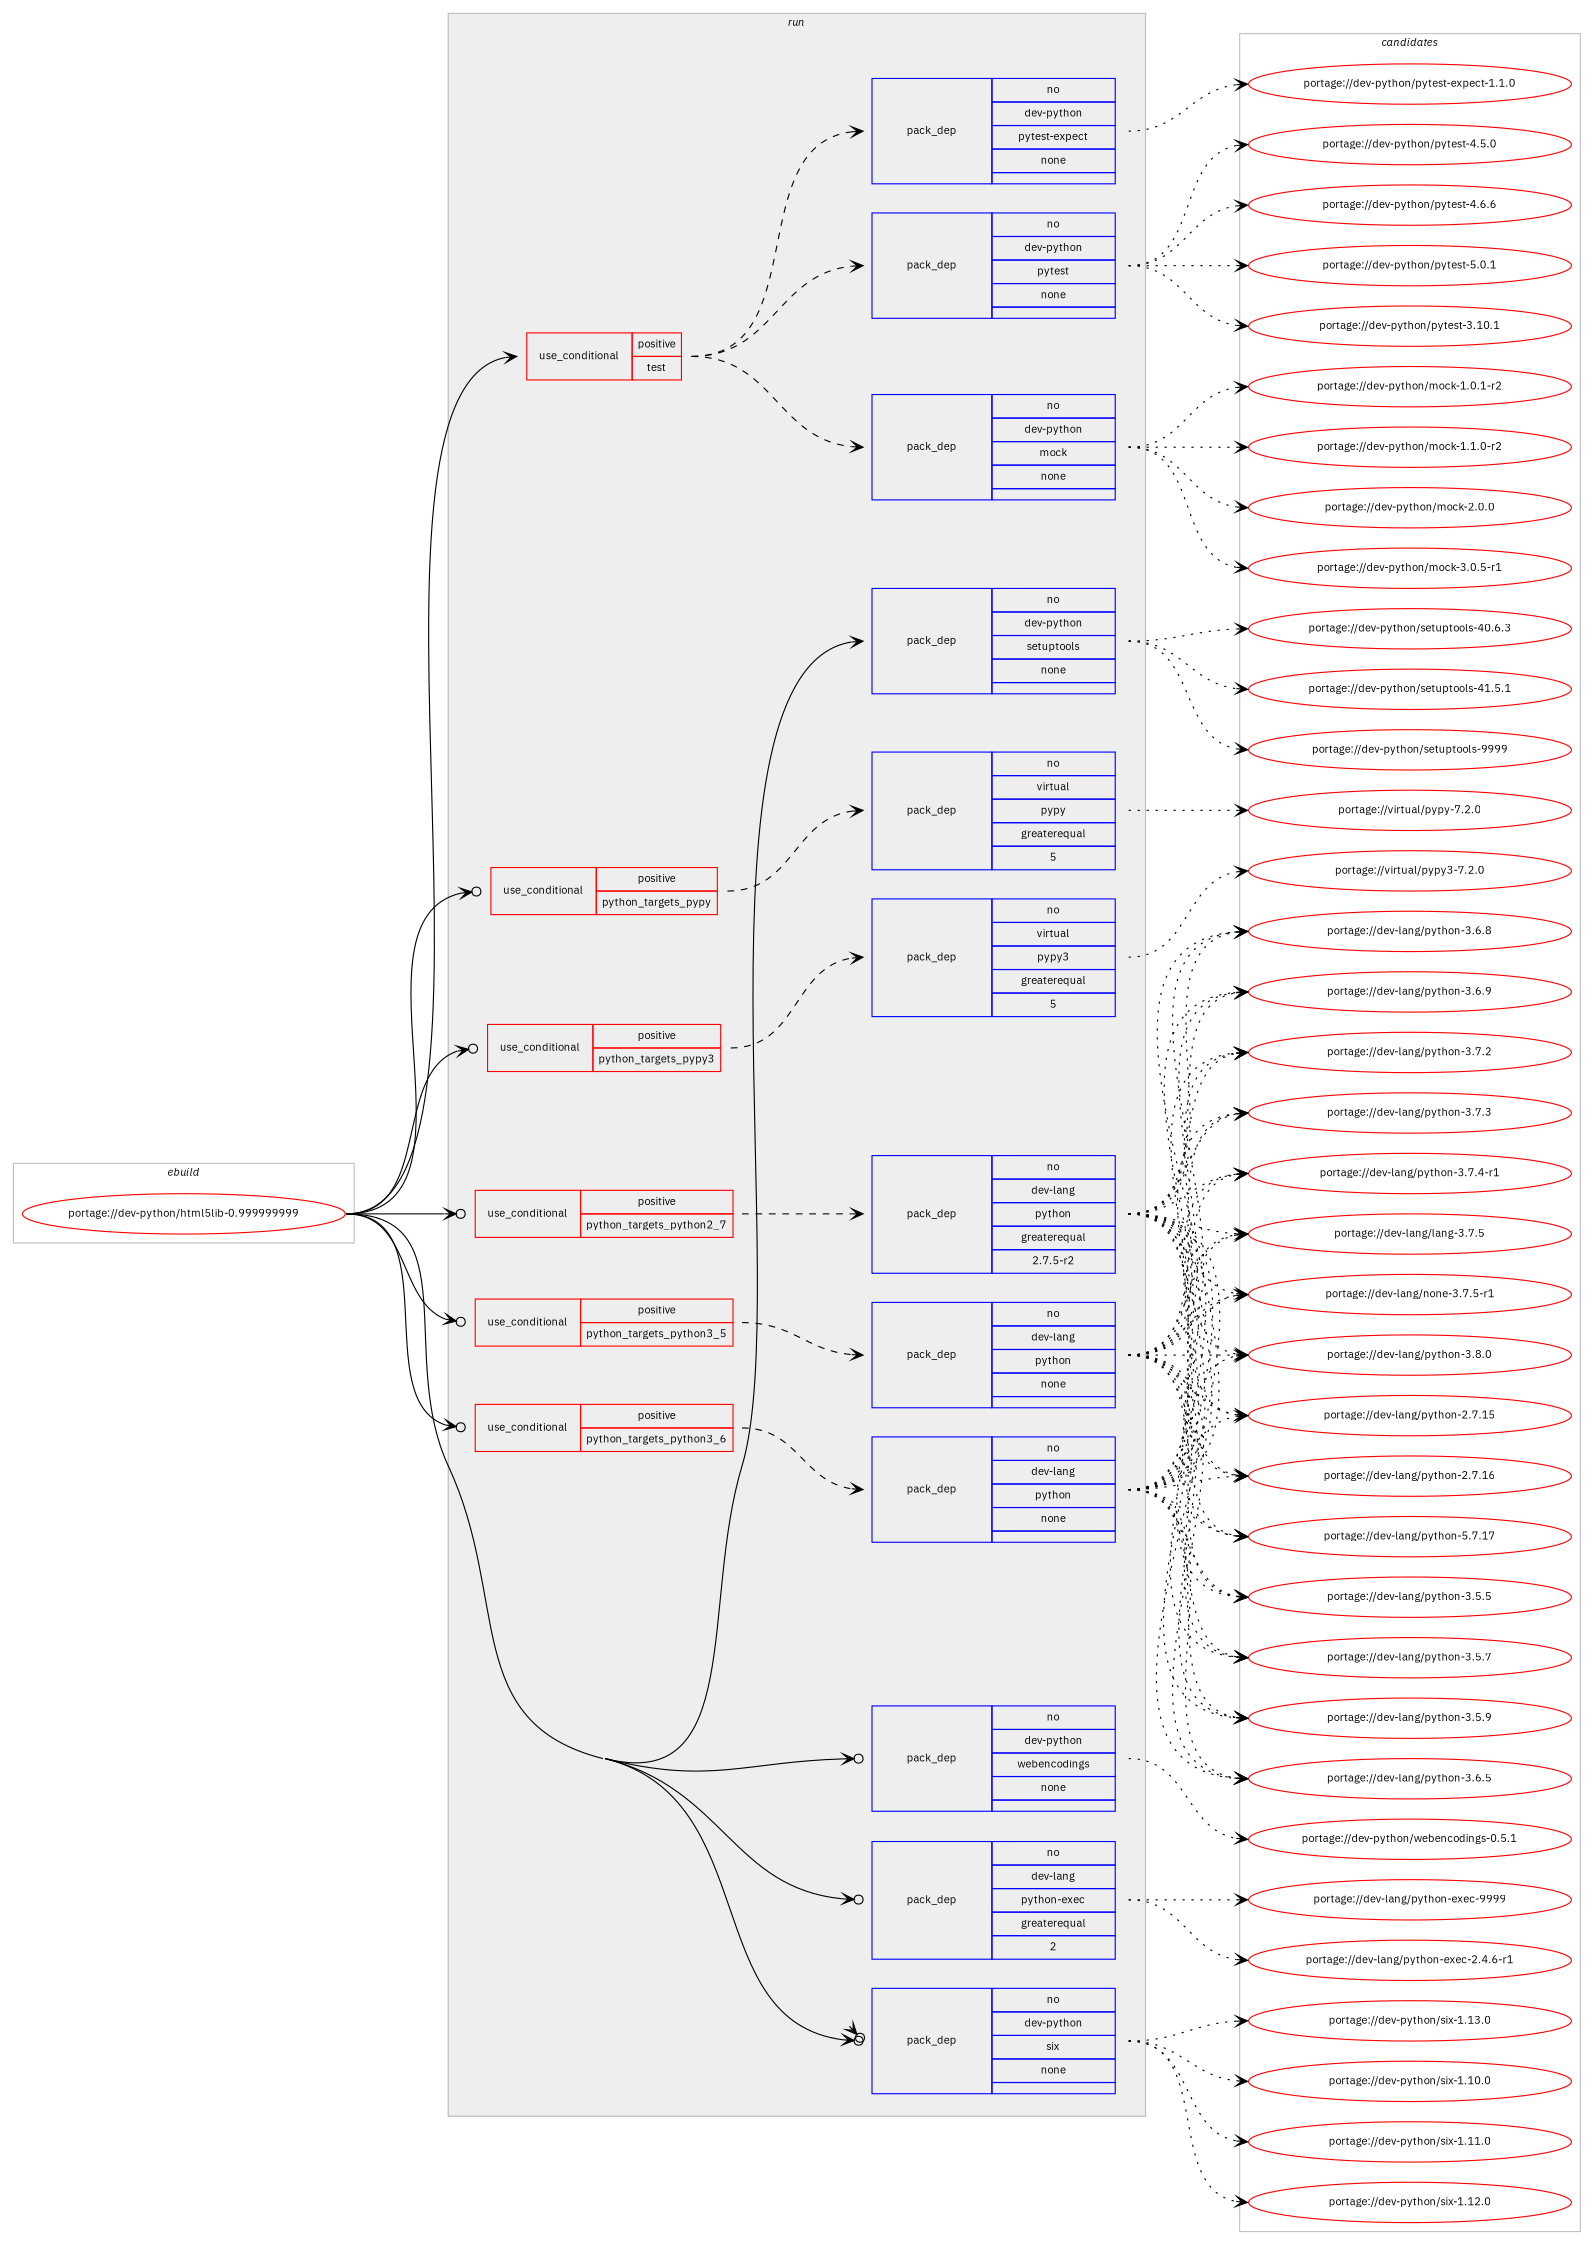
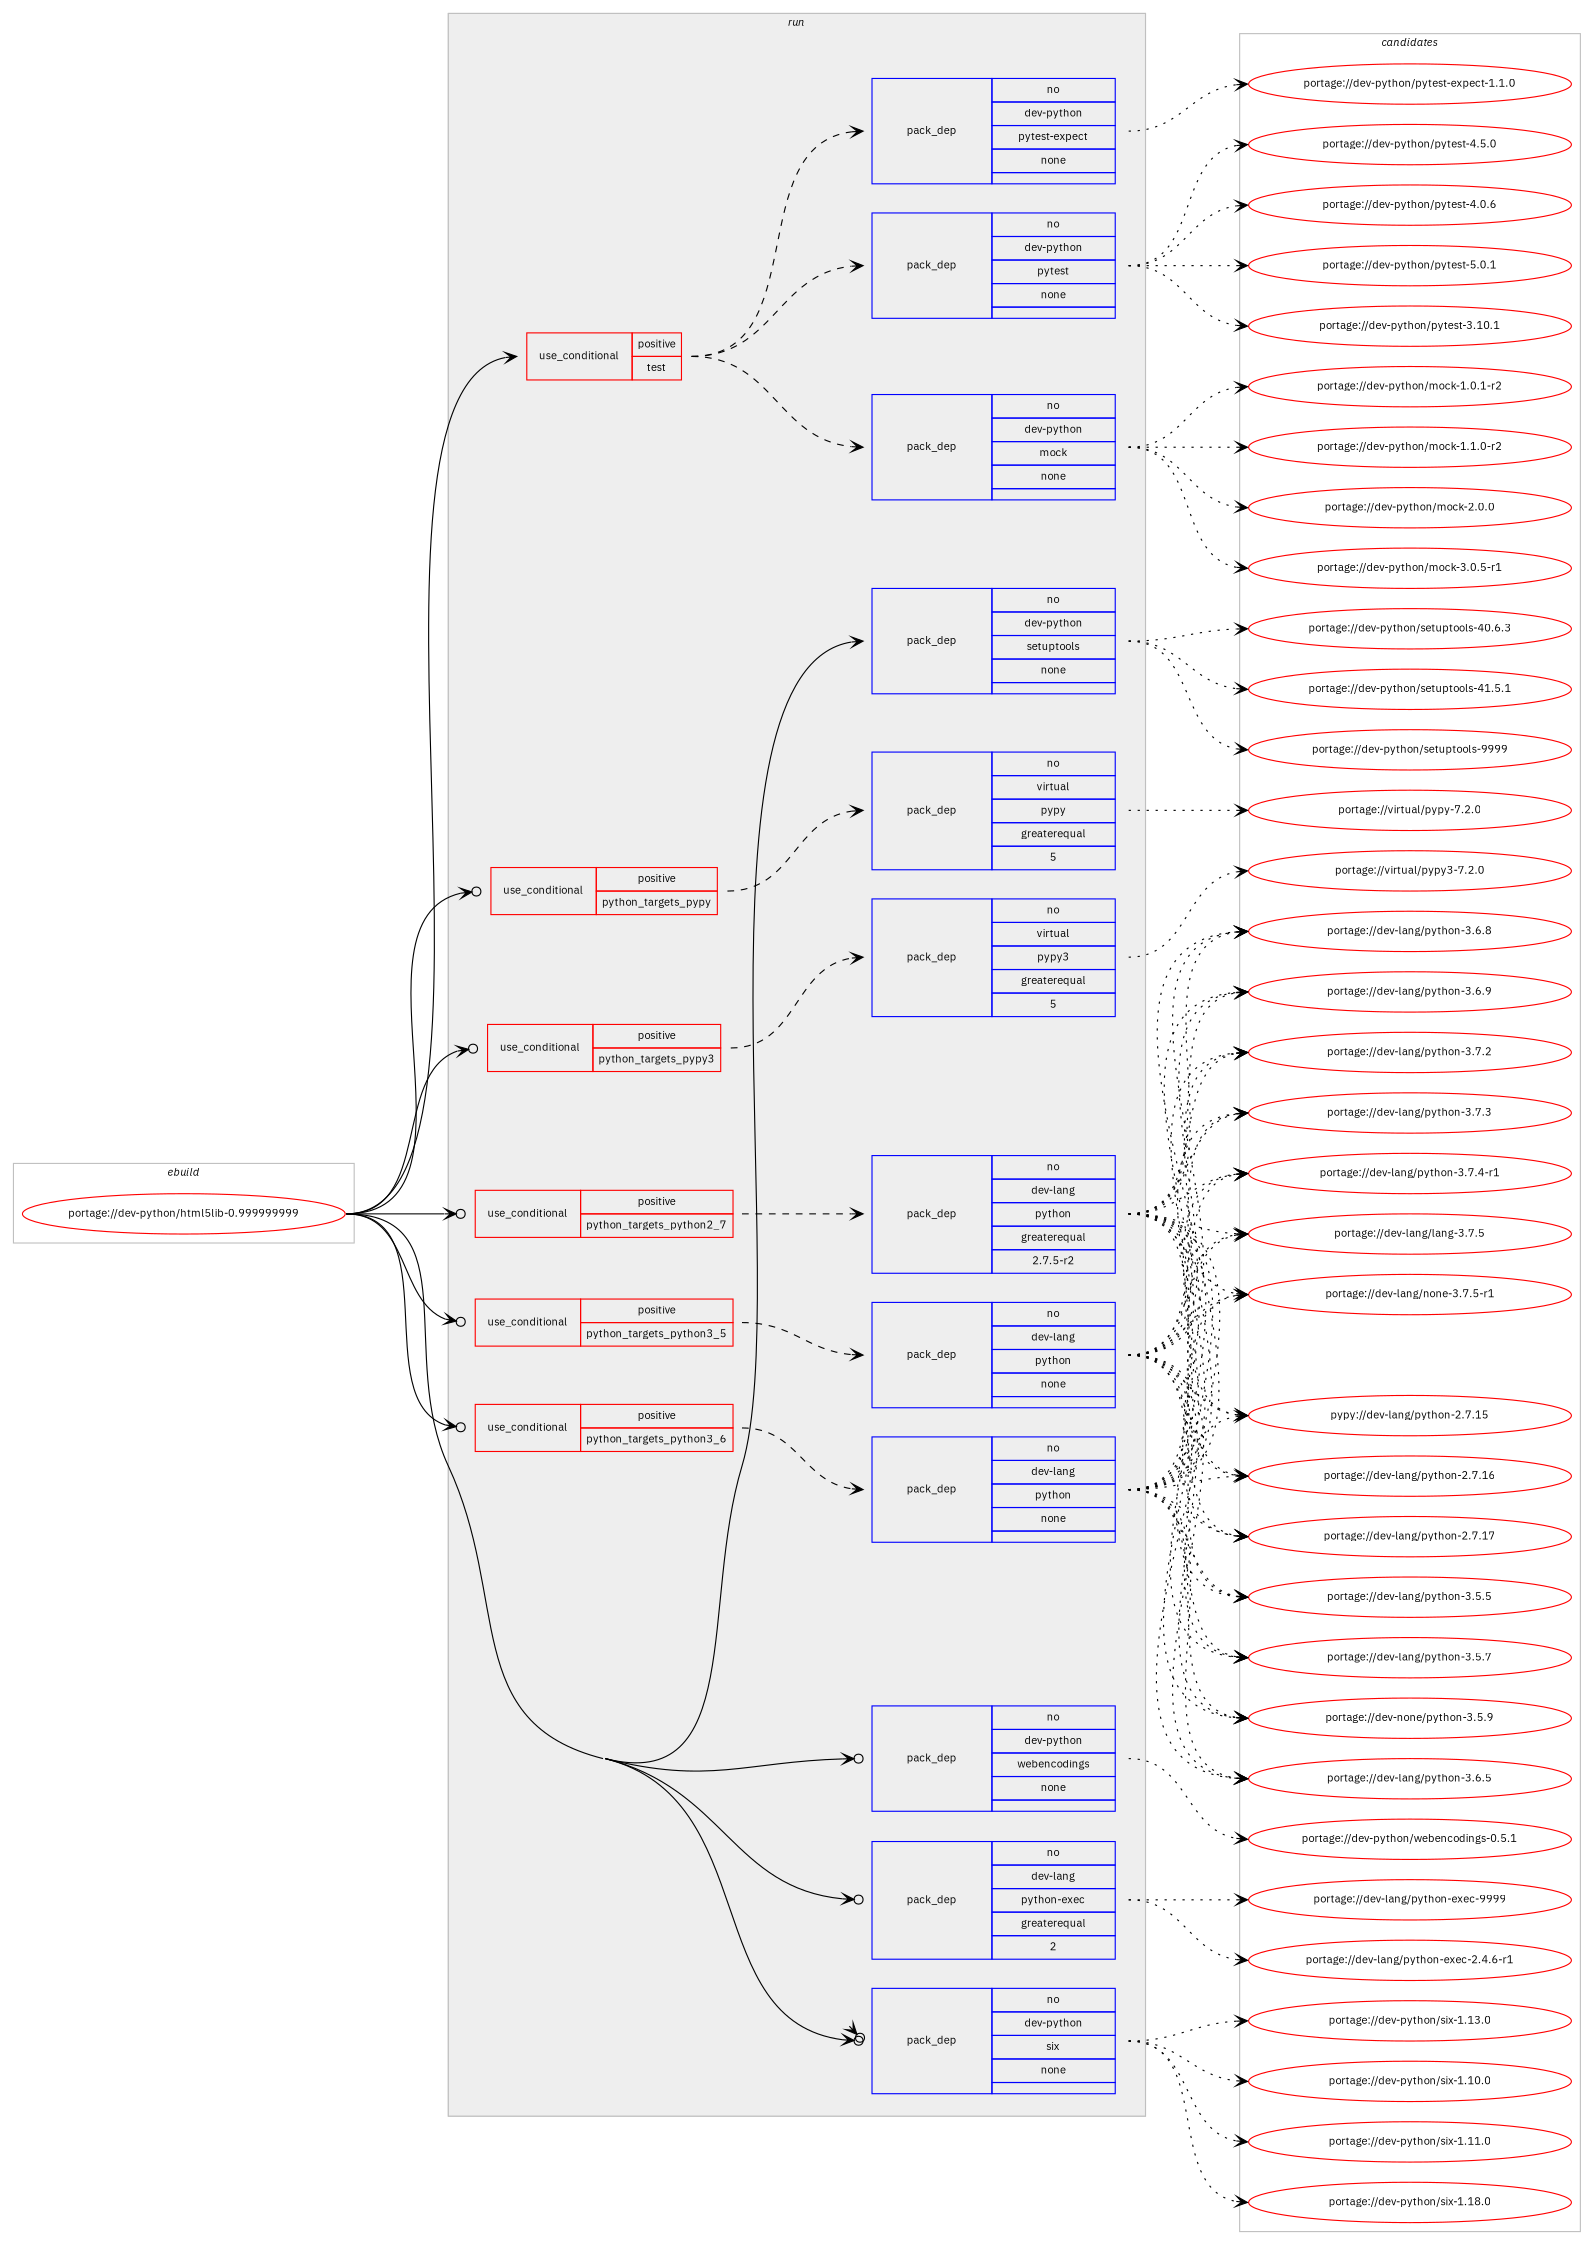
(1410, 205) -> (1410, 205)
(1410, 1355) -> none
(1410, 1416) -> (1410, 1416)
(1410, 1537) -> (1410, 1537)
(1410, 1718) -> (1410, 1718)
(1410, 2202) -> (1410, 2202)
